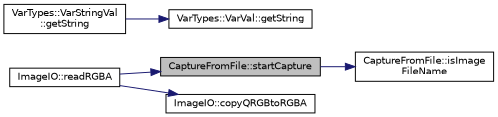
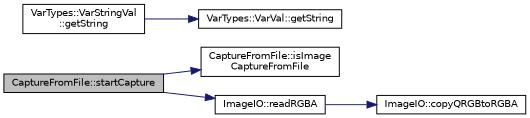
(424, 67) -> (270, 62)
(135, 73) -> (184, 95)
